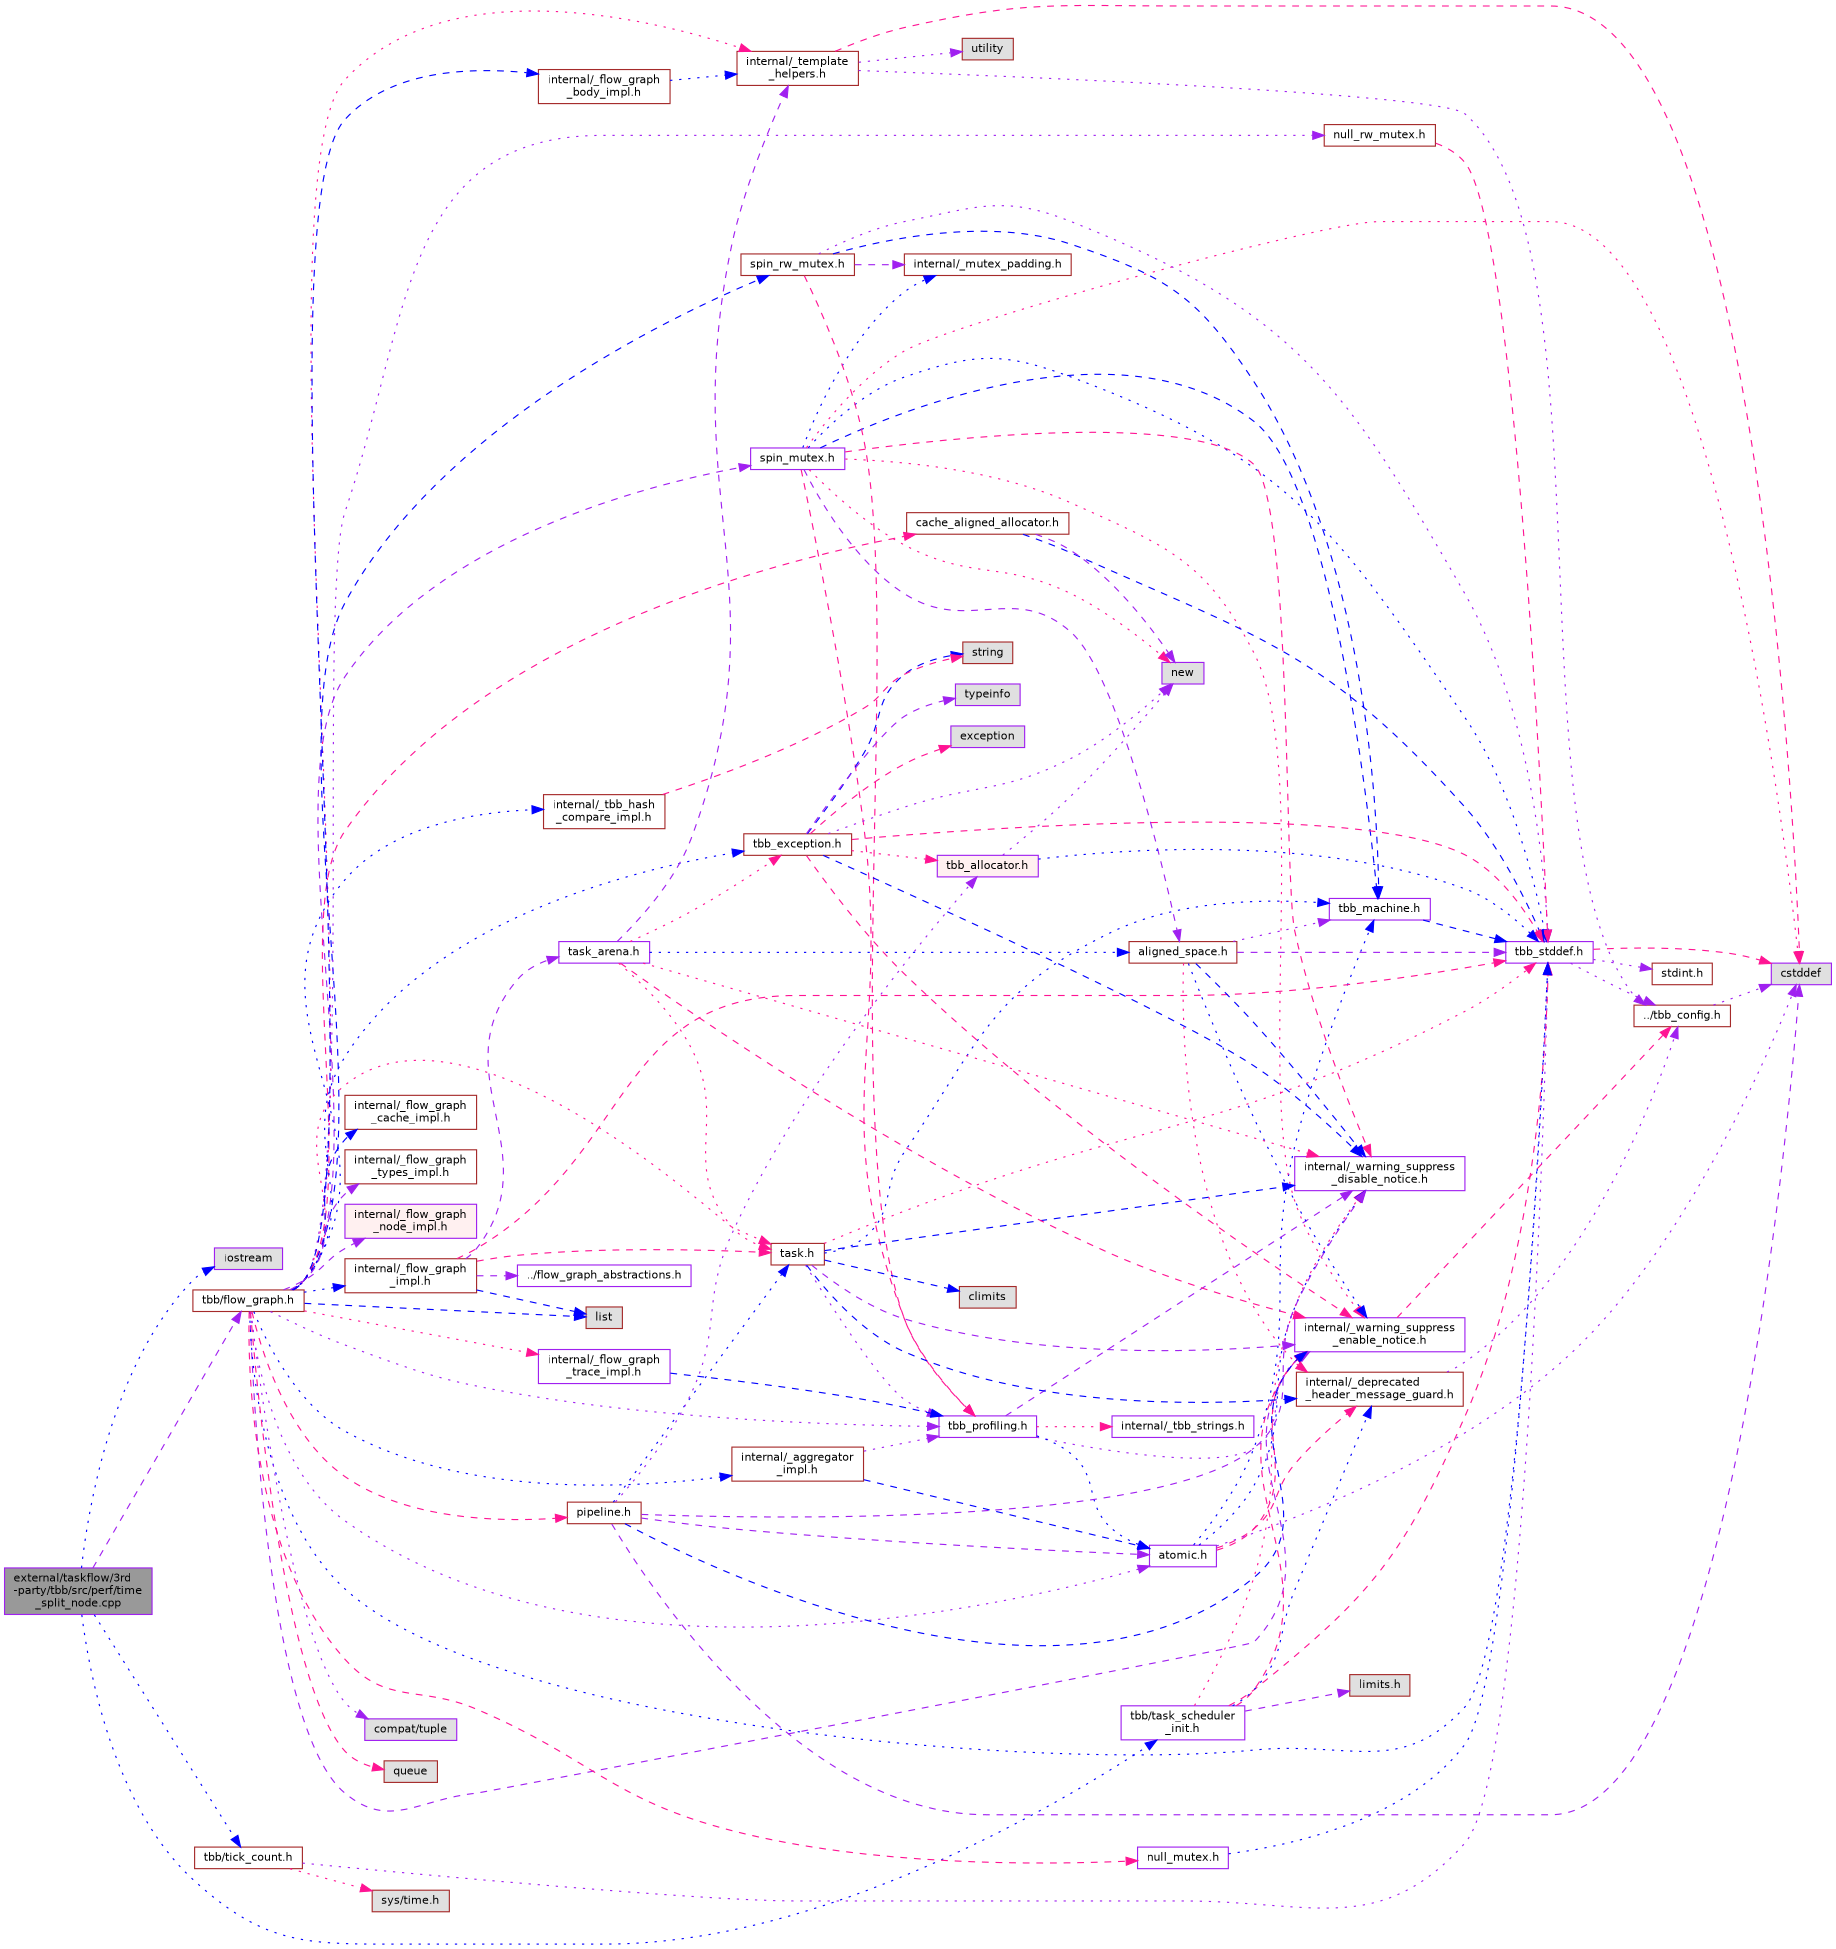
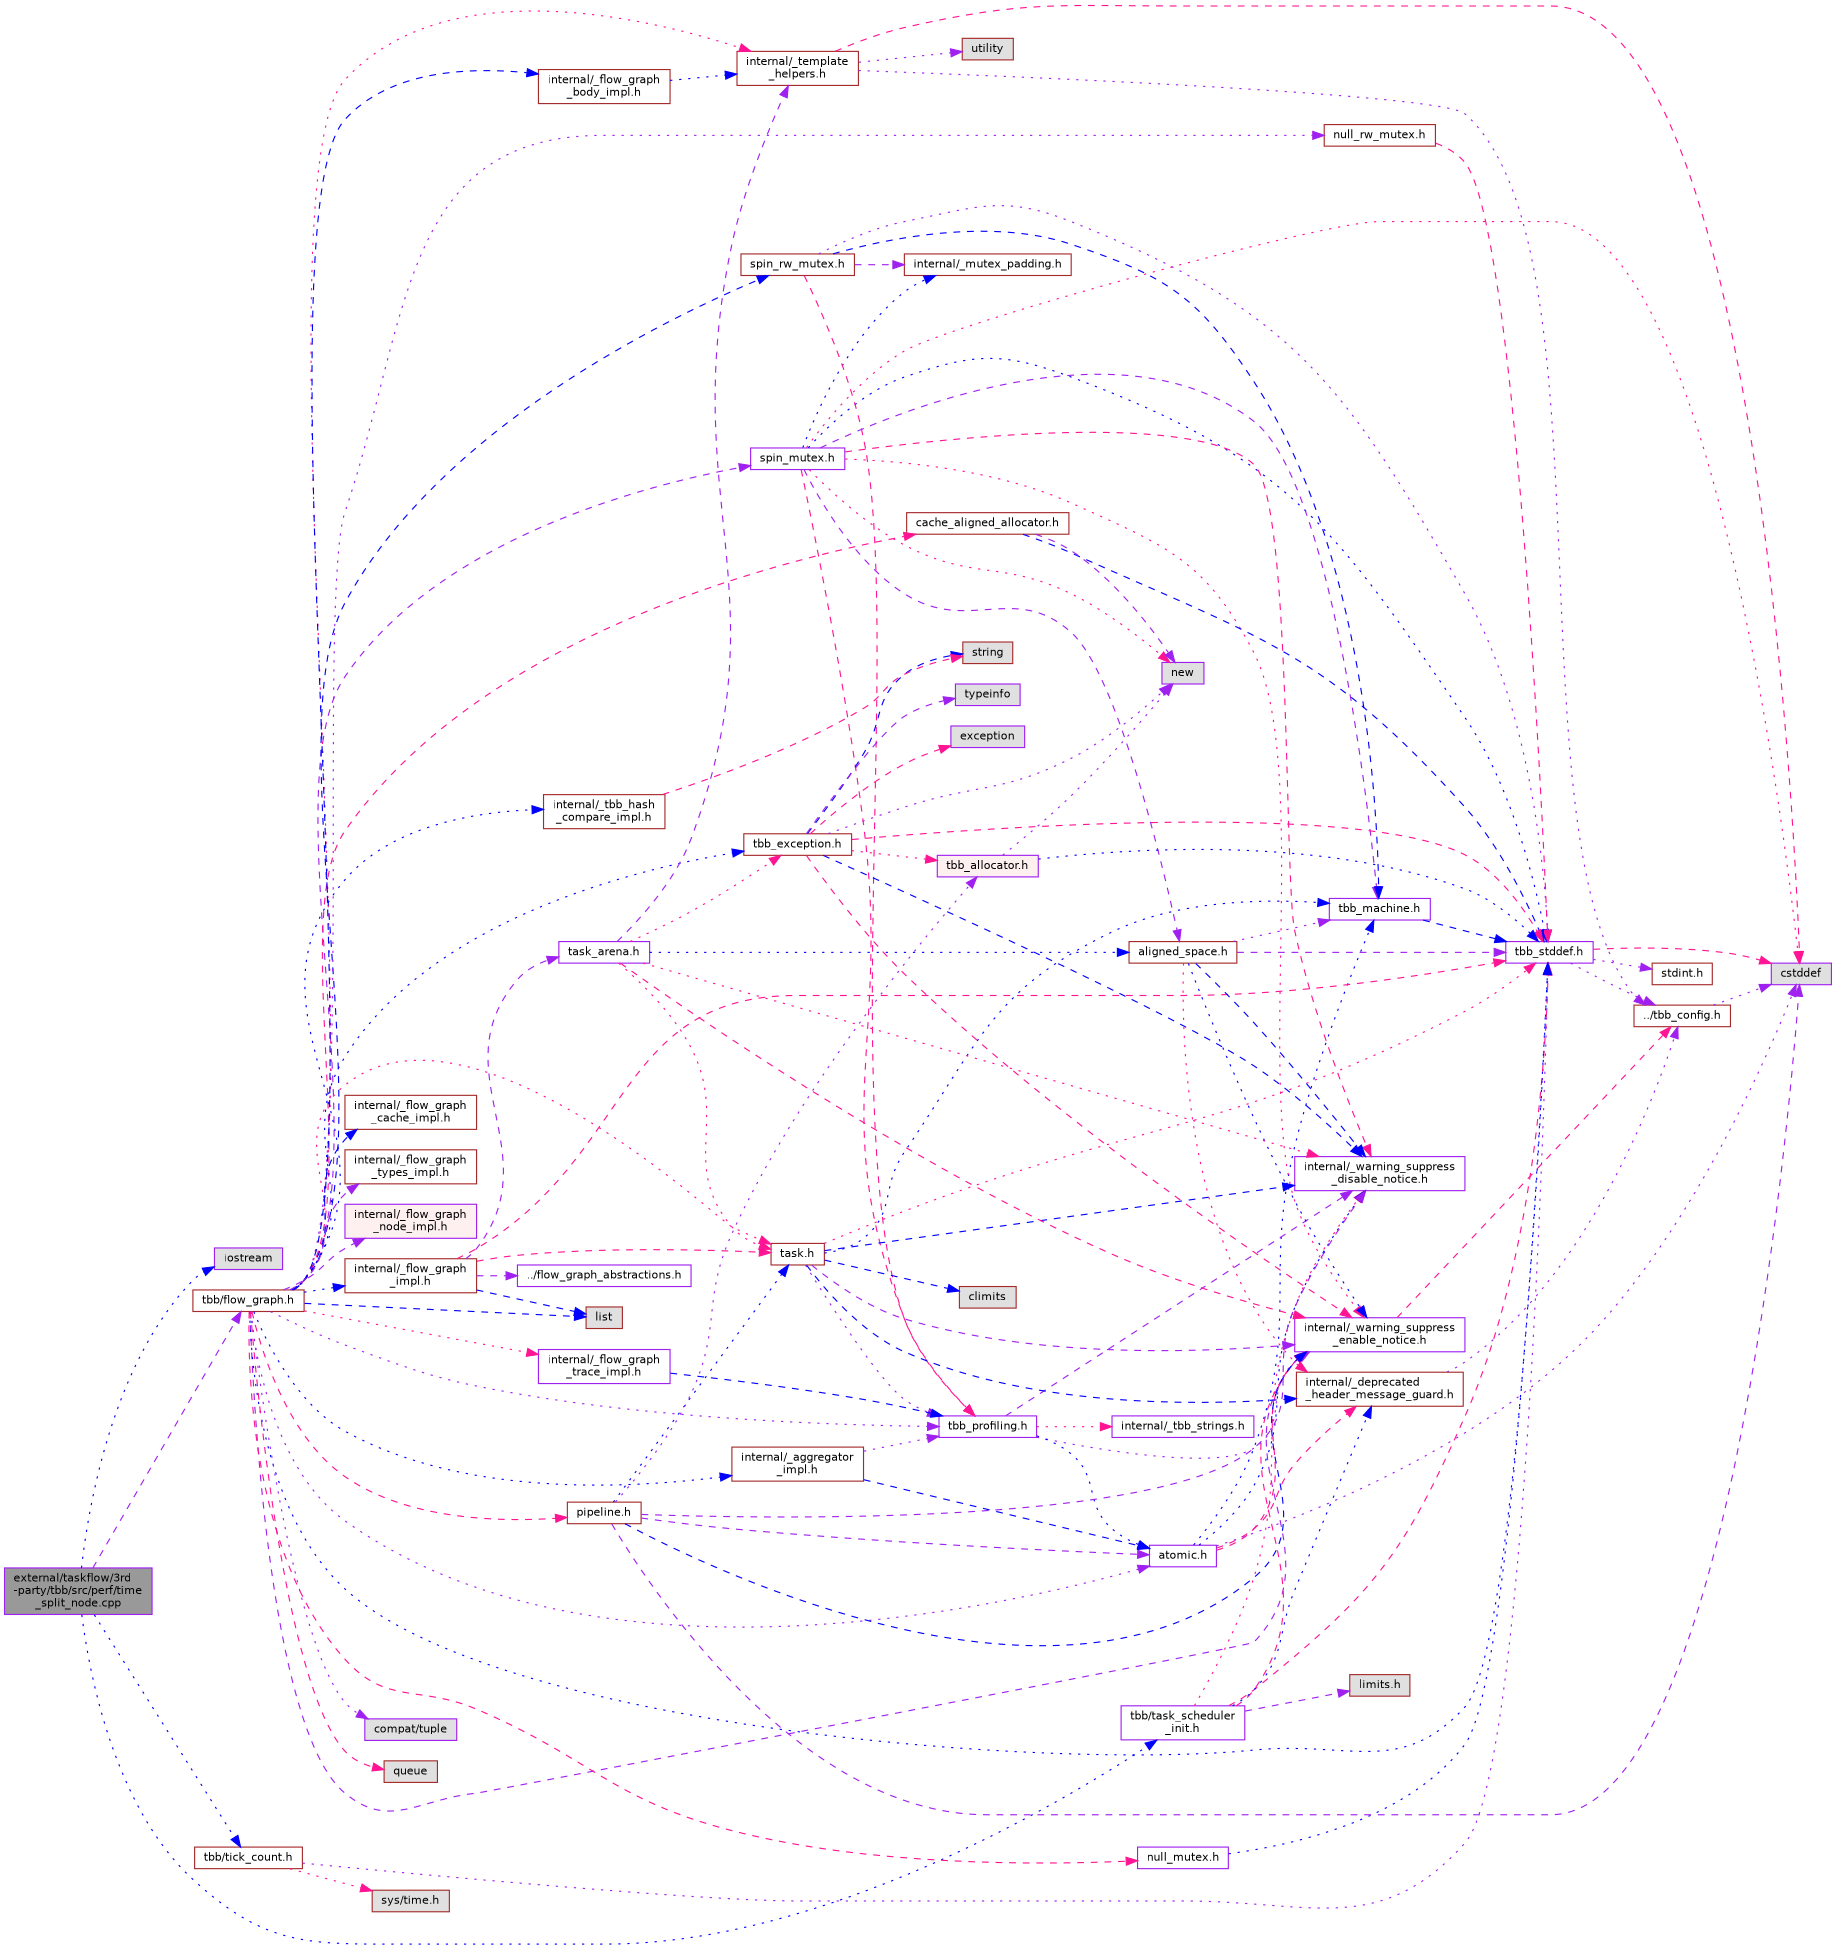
(1264, 434) -> (1264, 434)
